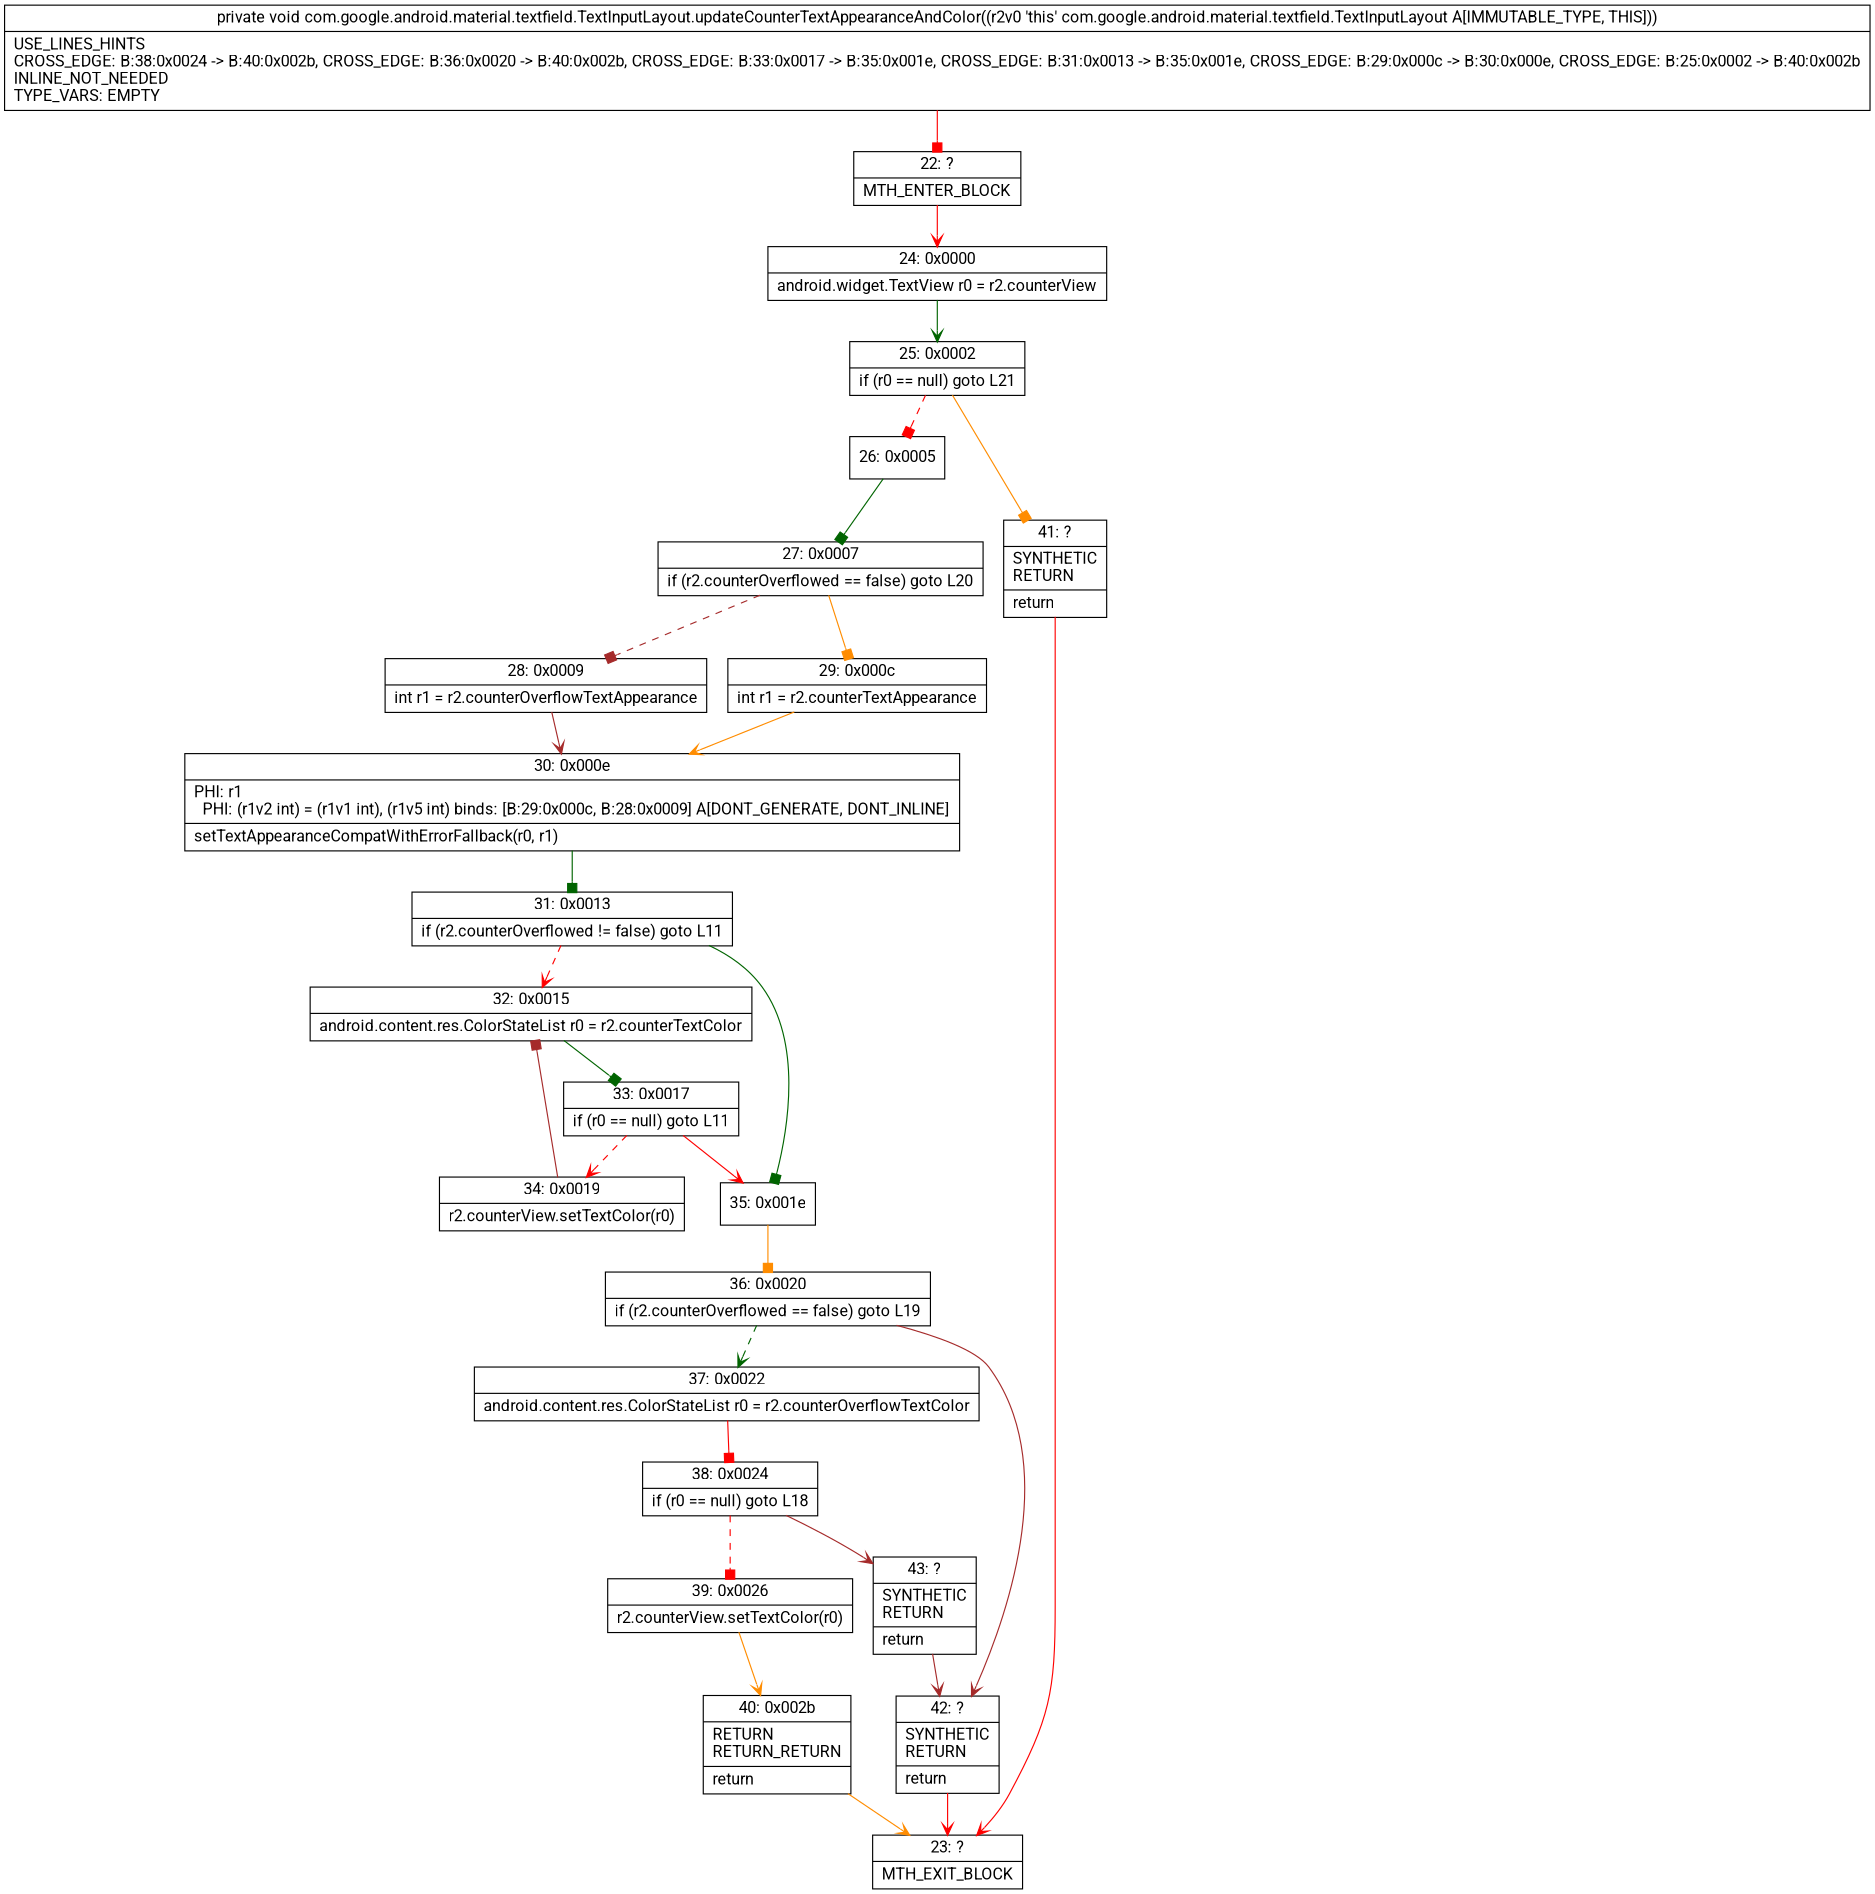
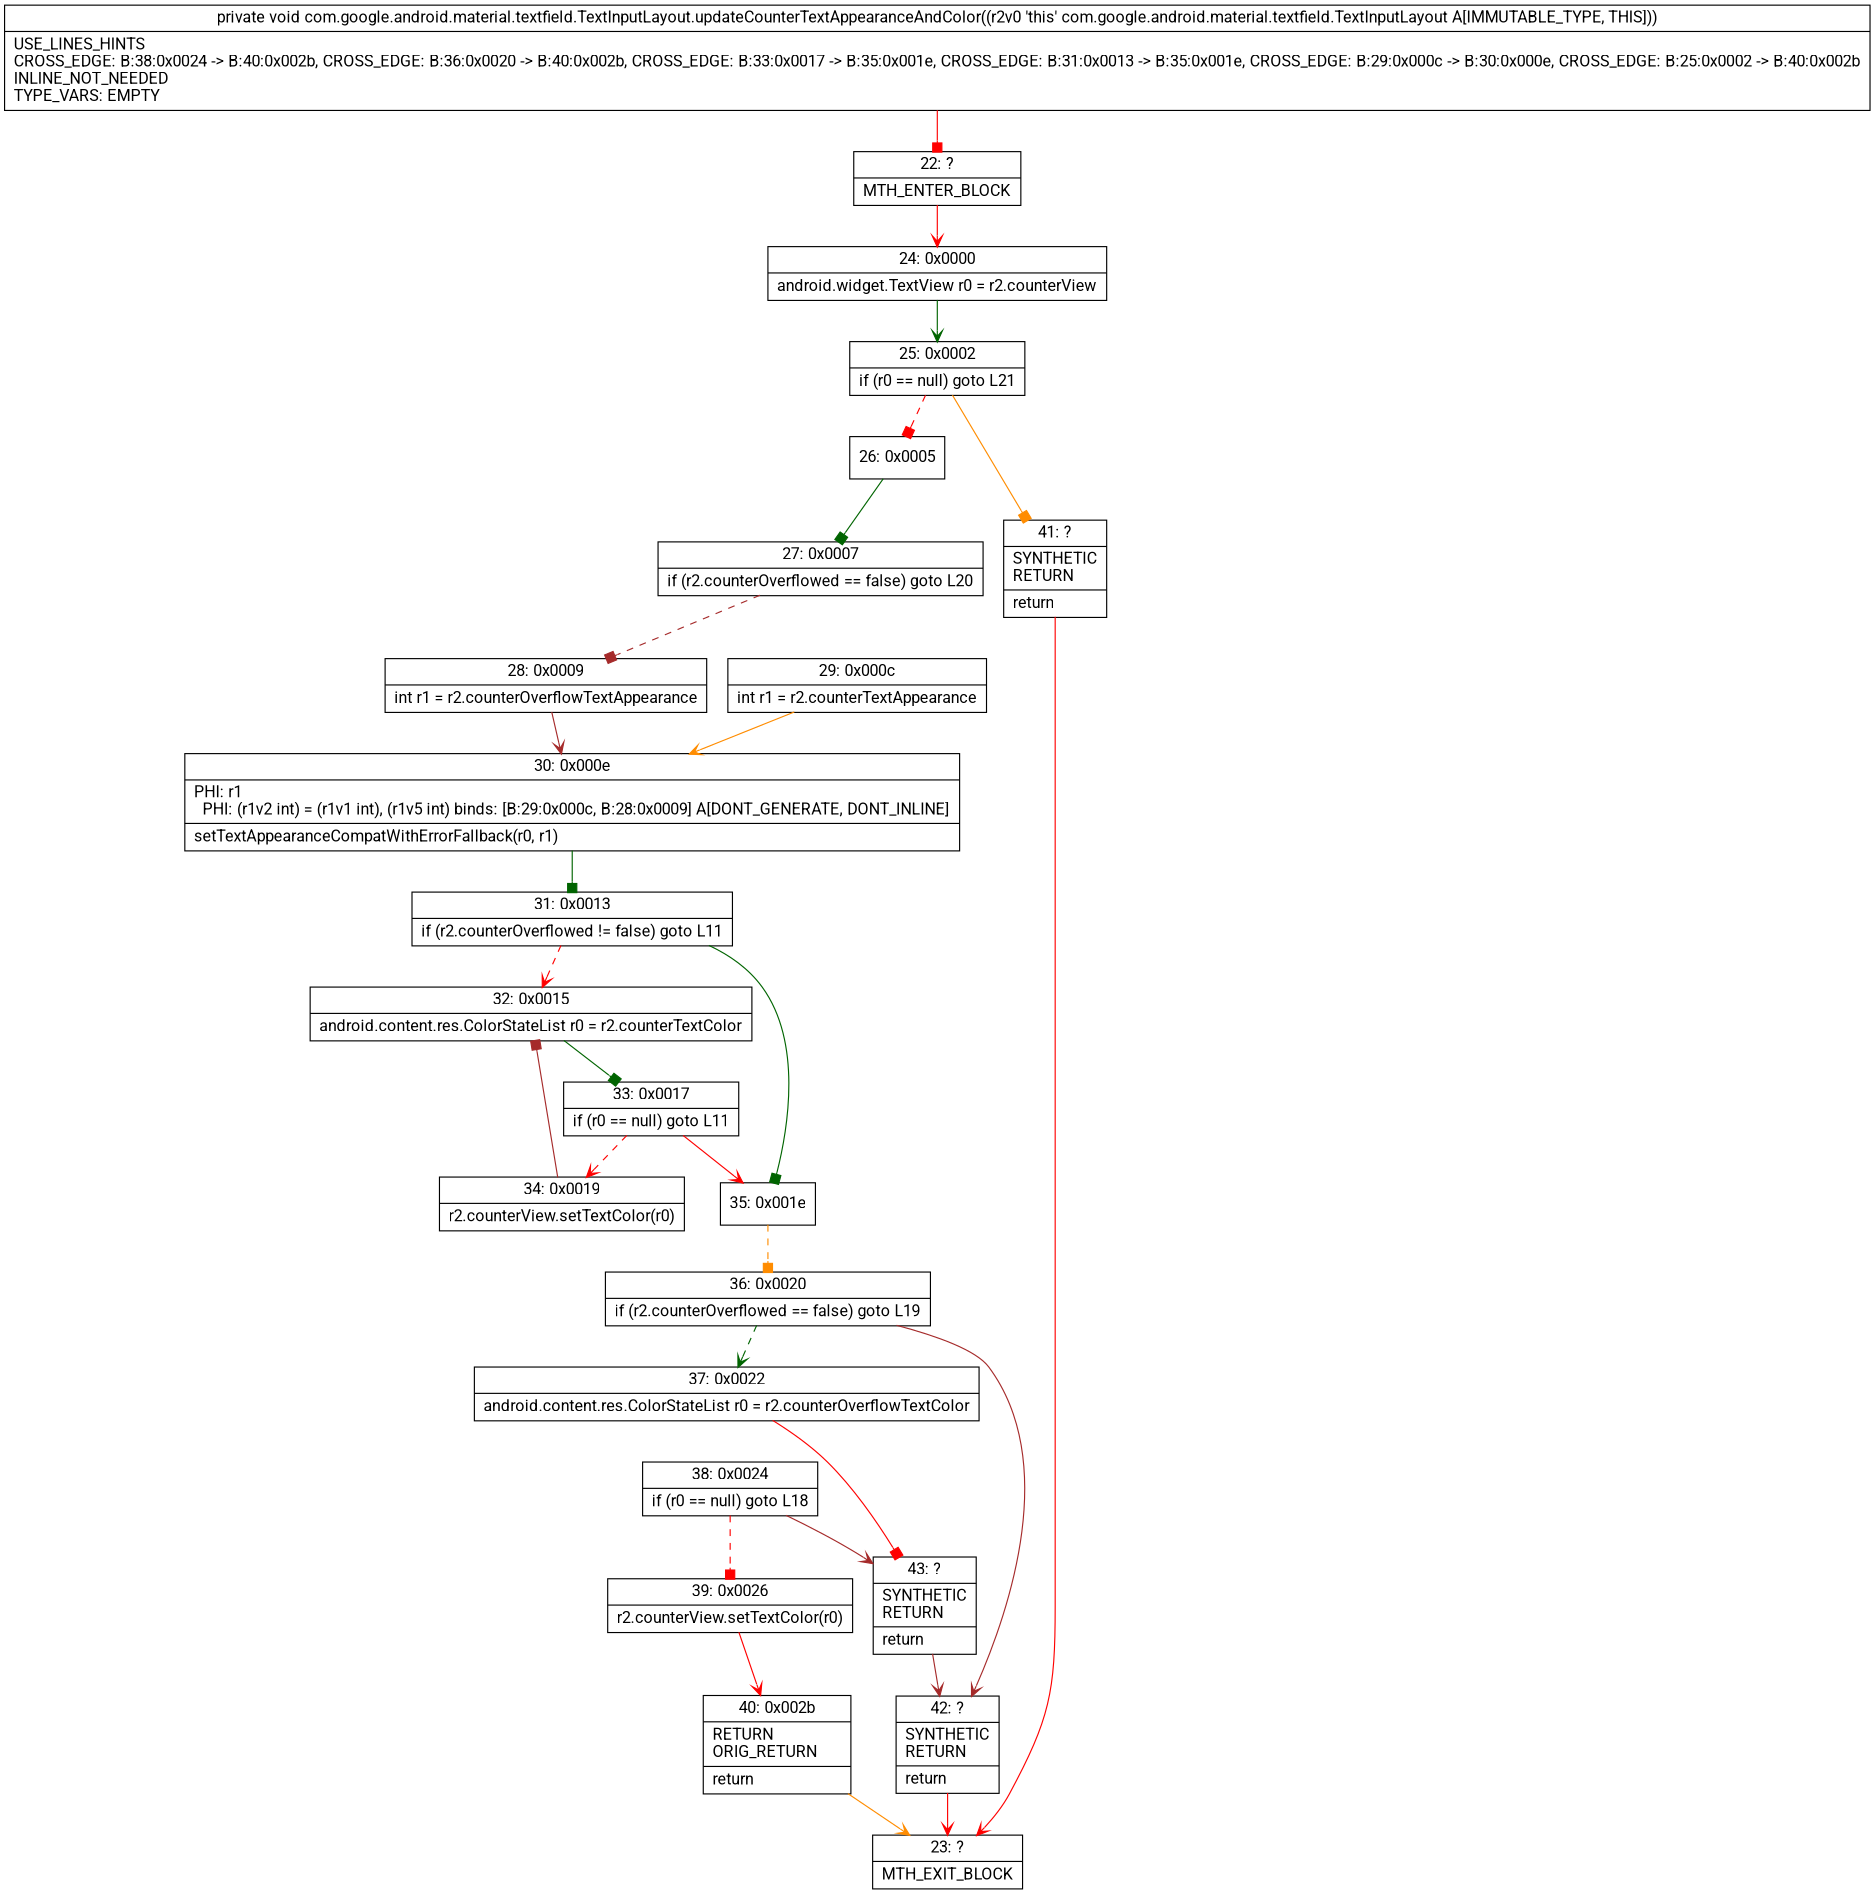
(837, 622) -> none
(768, 1243) -> (768, 1243)
(728, 1436) -> (841, 1476)
(748, 1658) -> (748, 1658)
(777, 1752) -> (765, 1752)
